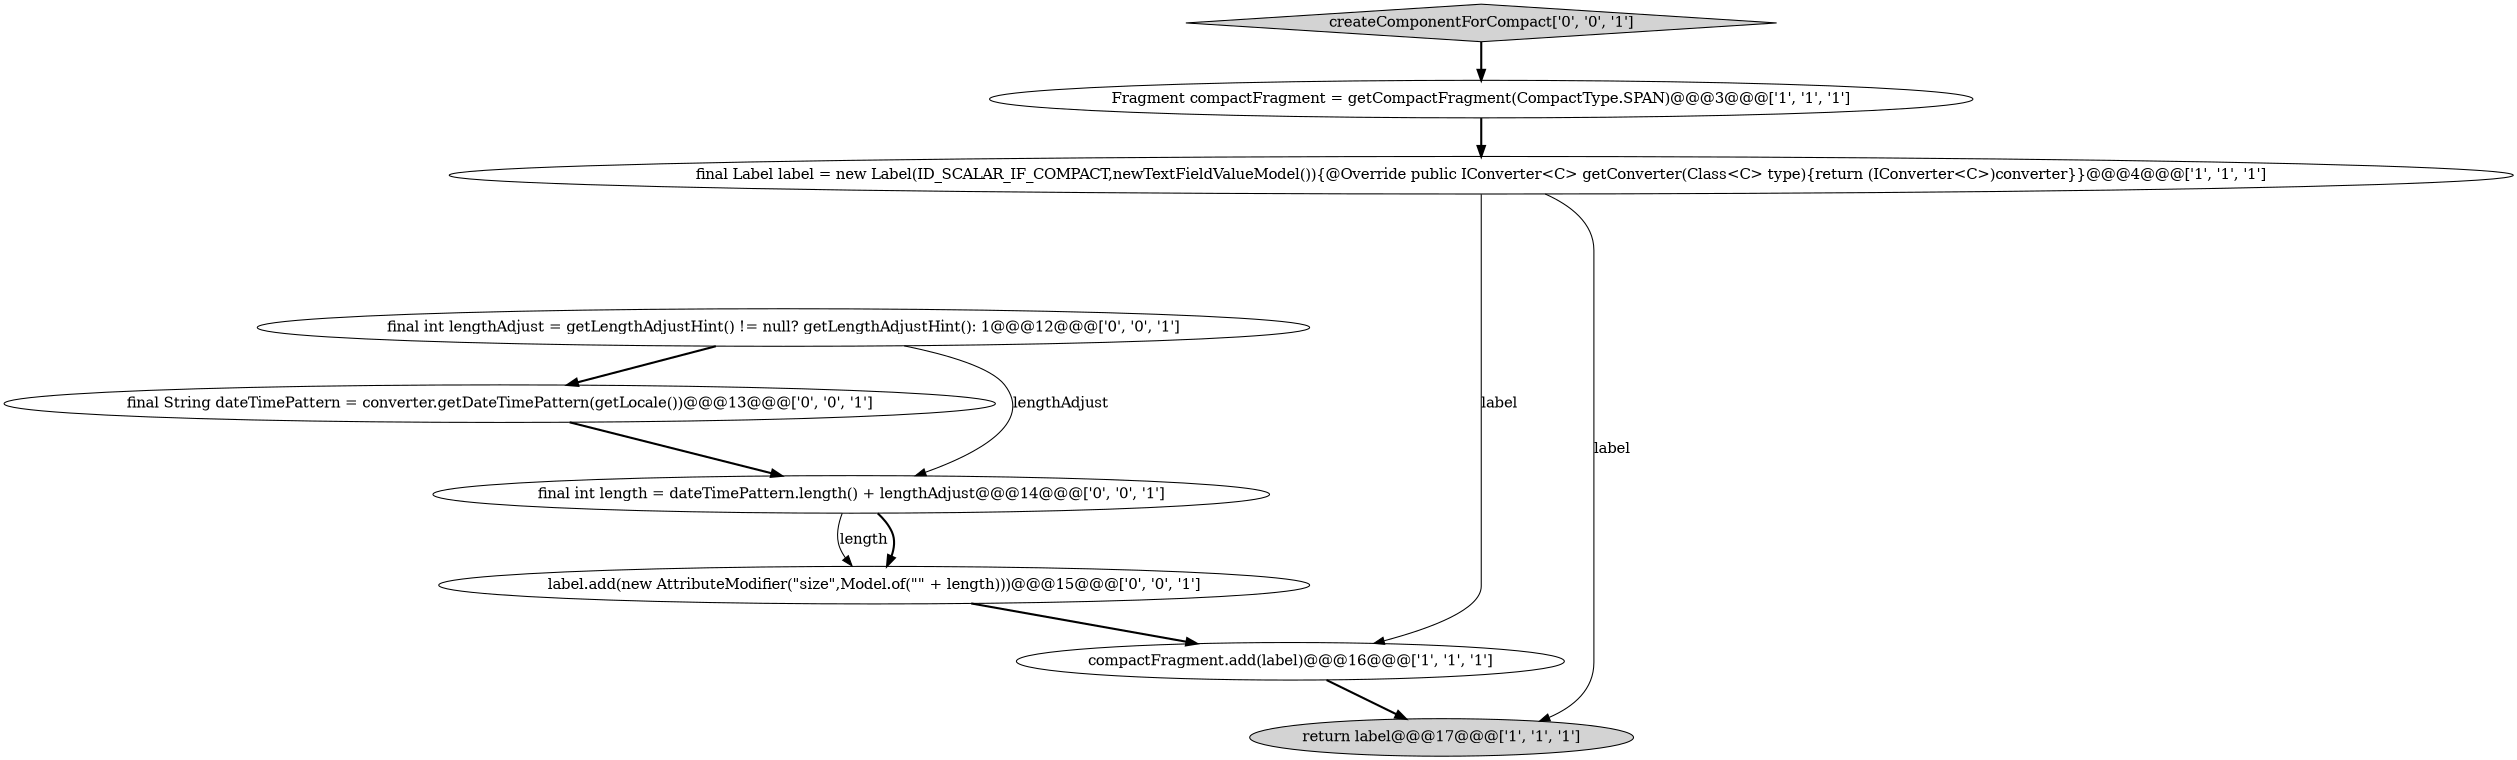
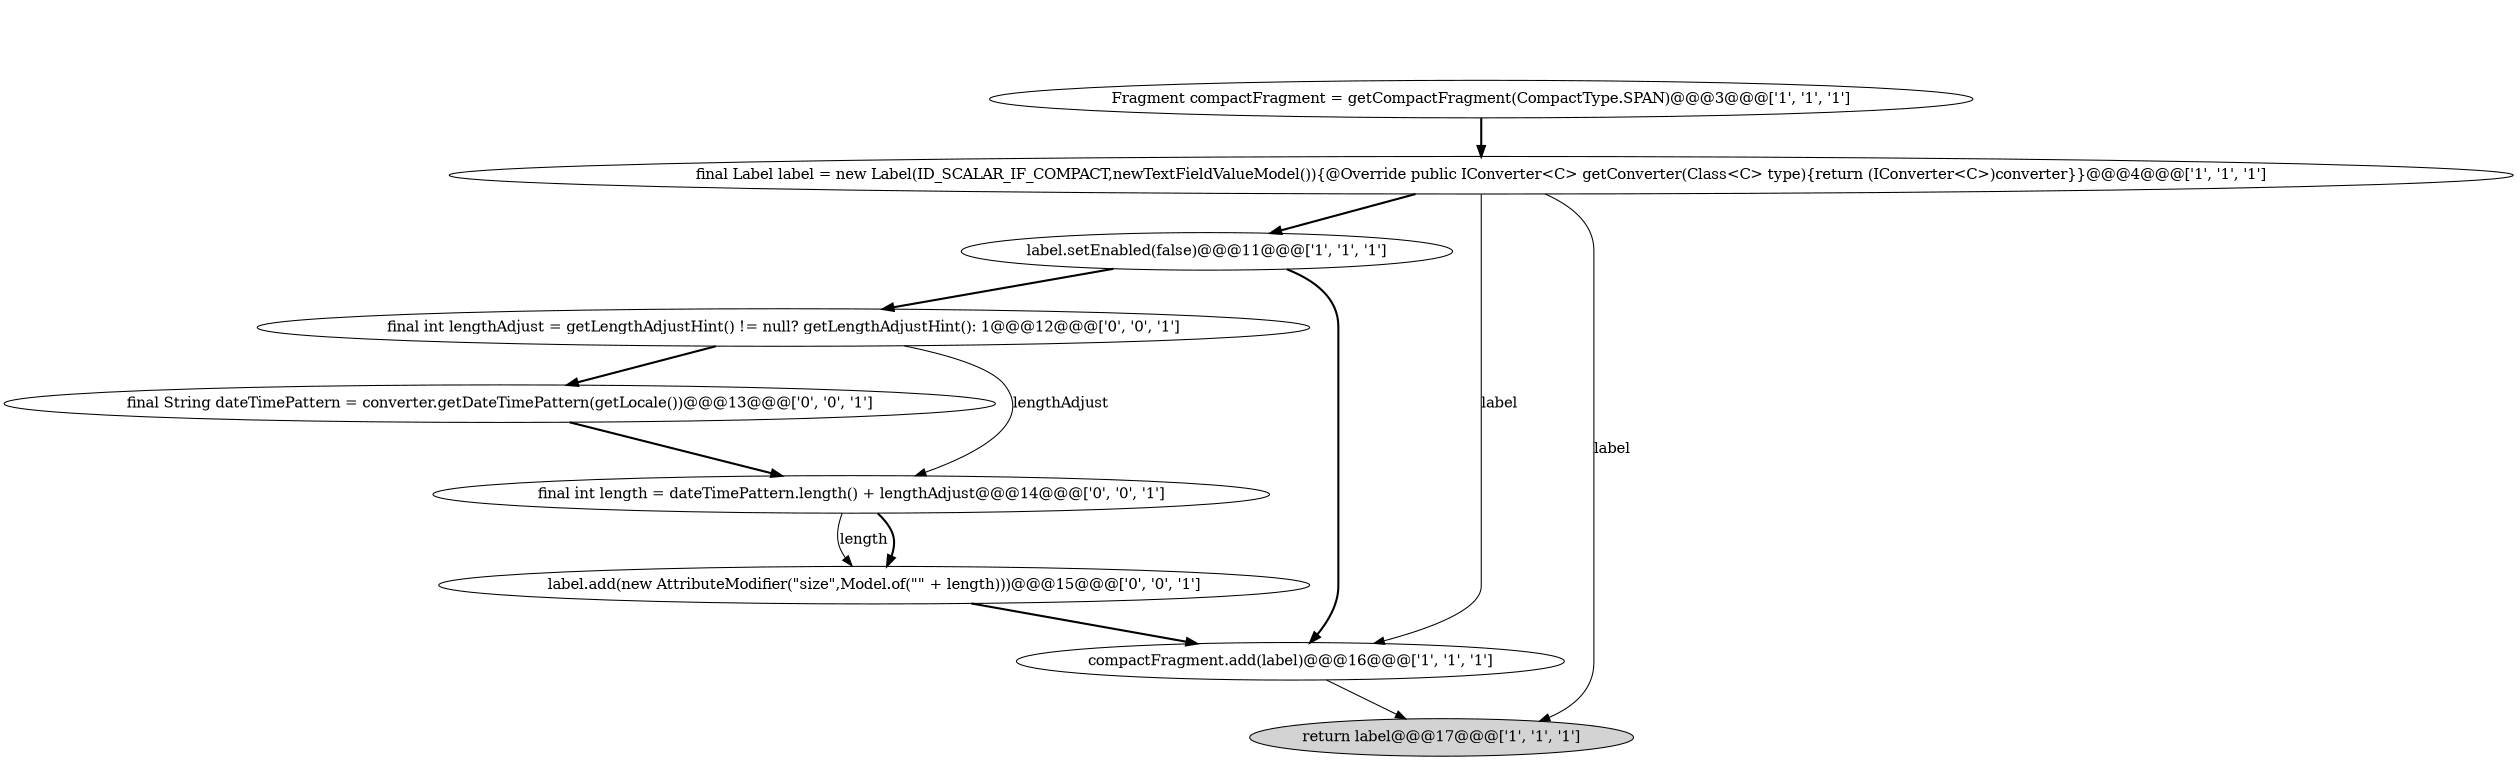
(1481, 23) -> none
none -> (1207, 251)
(1361, 697) -> (1361, 697)
